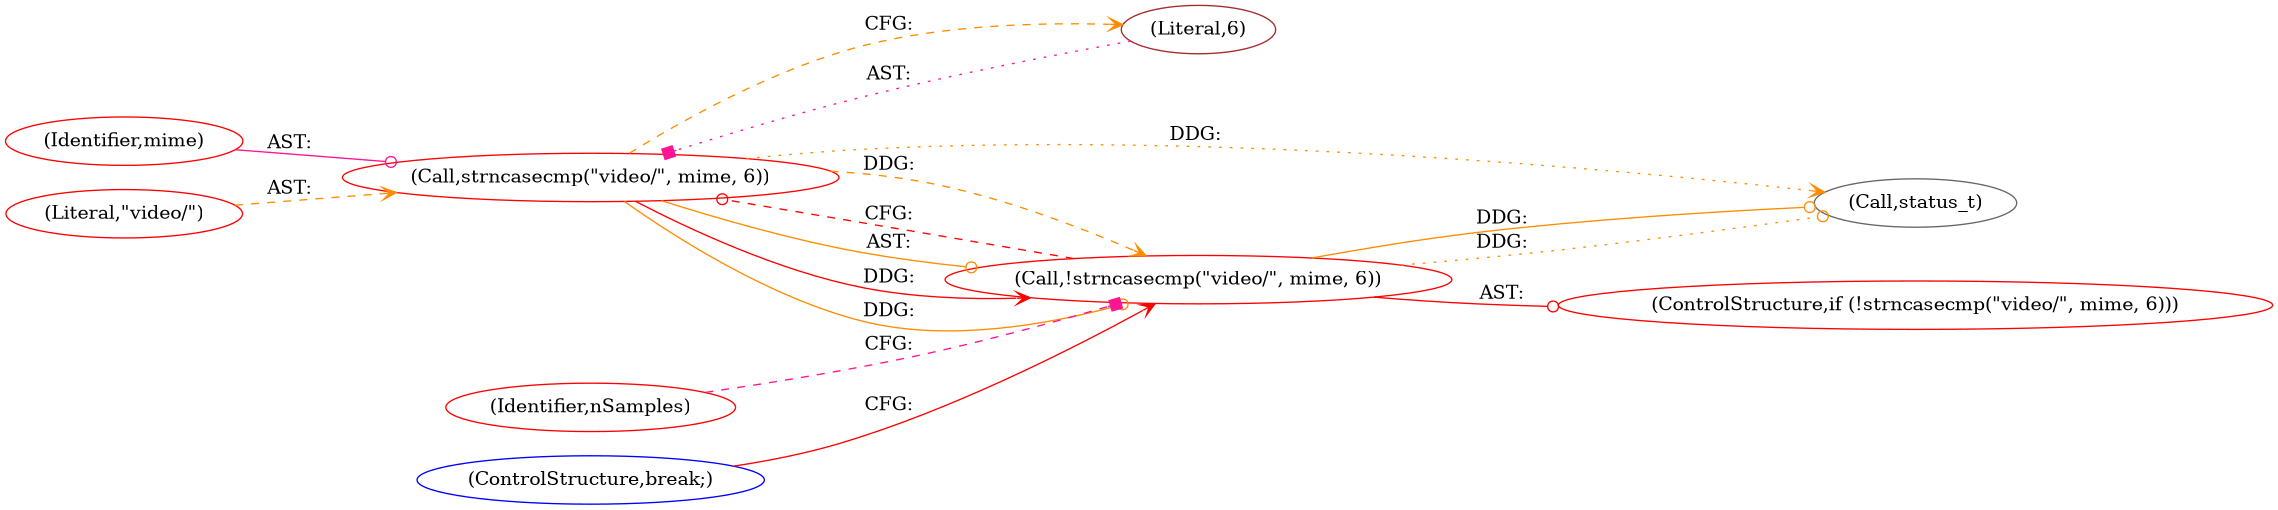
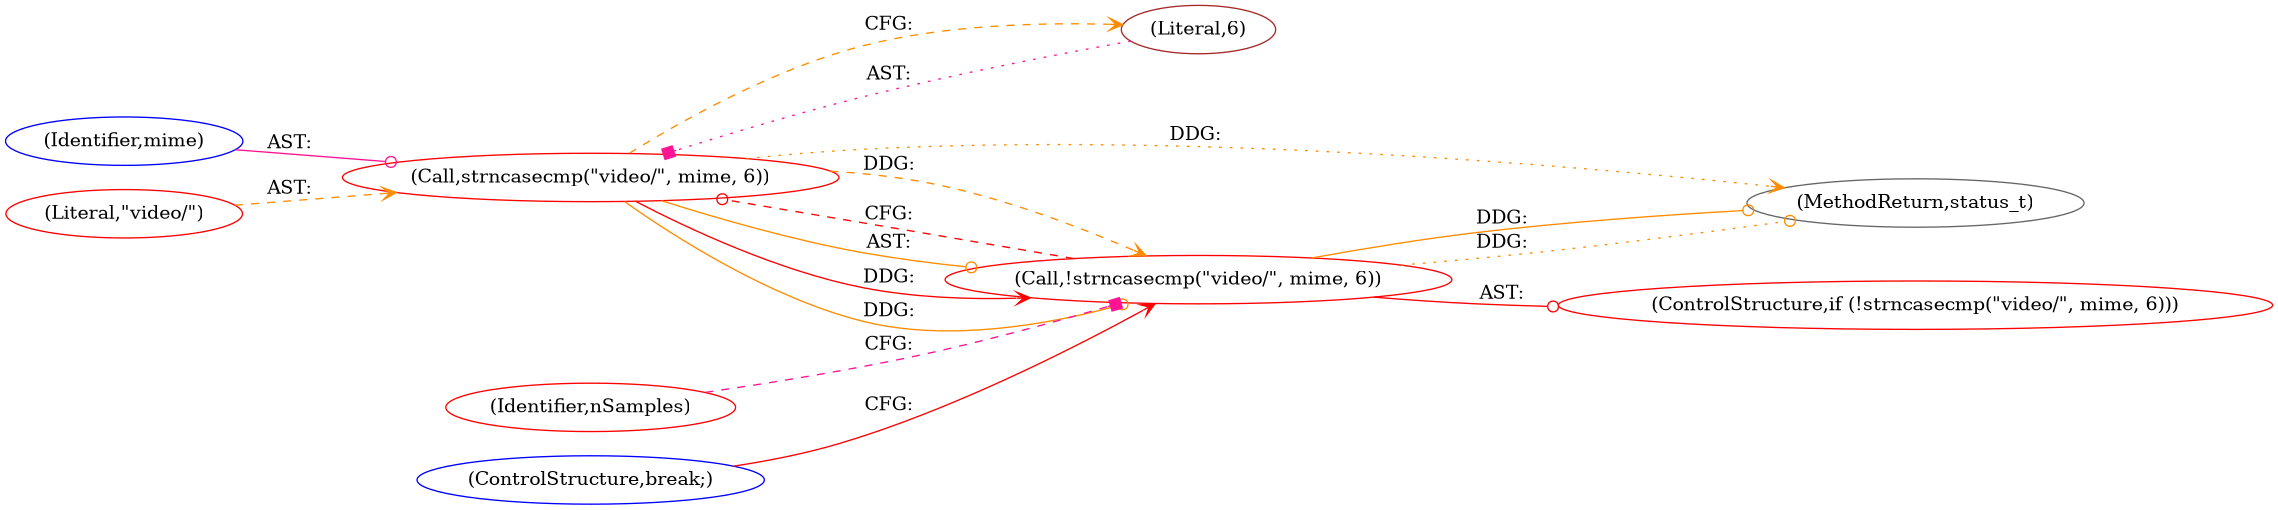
(124, 141) -> (124, 141)
(1915, 203) -> (1915, 203)
